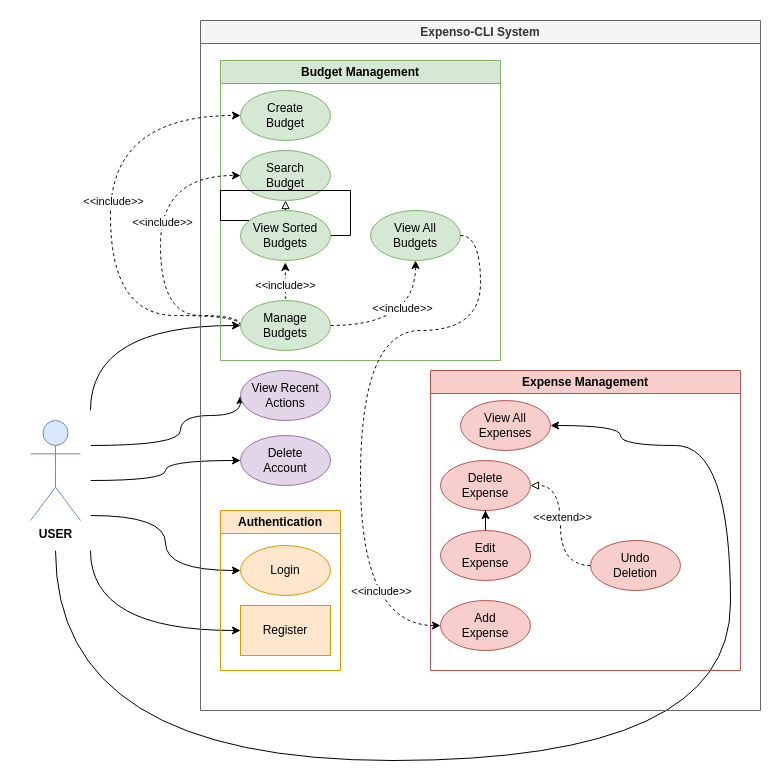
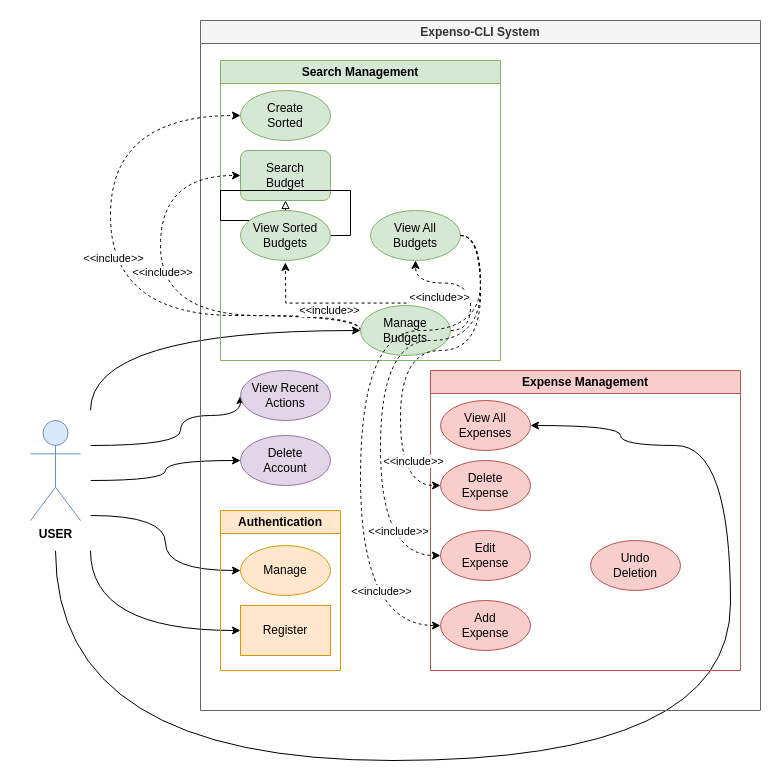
(361, 73) -> (361, 73)
(286, 116) -> (286, 116)
(286, 176) -> (286, 176)
(286, 326) -> (406, 331)
none -> (404, 384)
none -> (382, 421)
(506, 426) -> (486, 426)
(486, 517) -> none
(561, 529) -> none
(286, 571) -> (286, 571)
